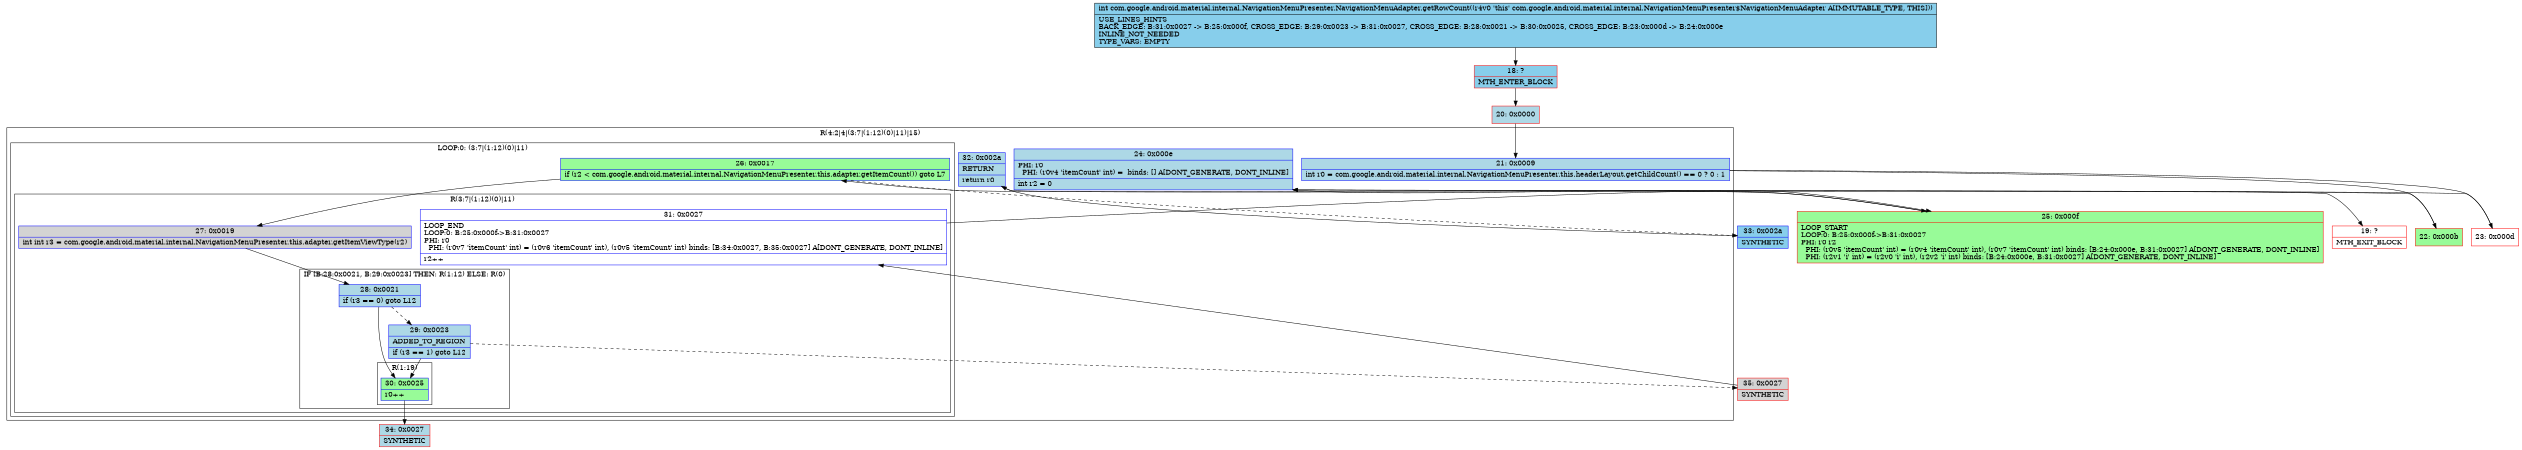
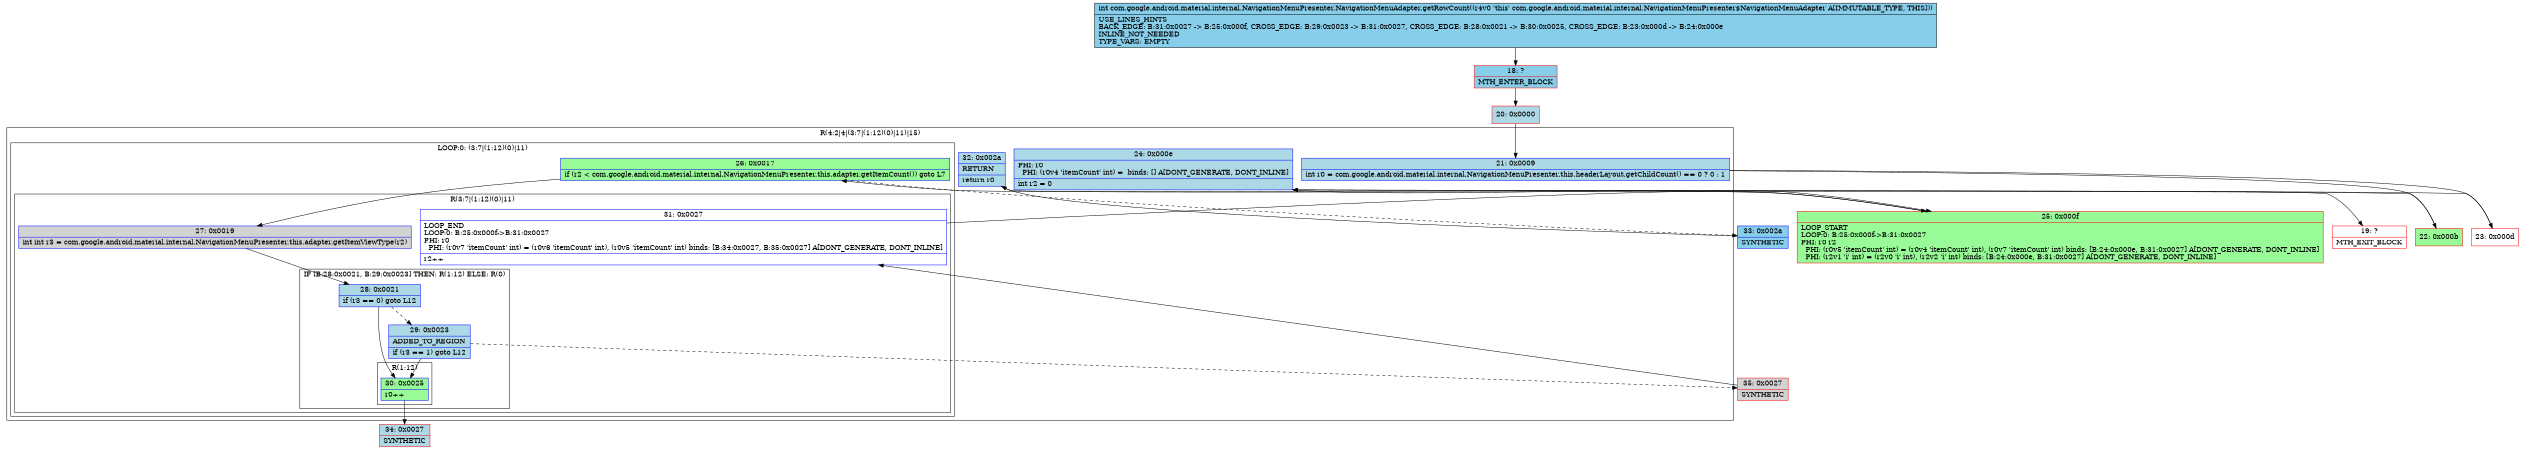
(405, 368) -> (405, 368)
